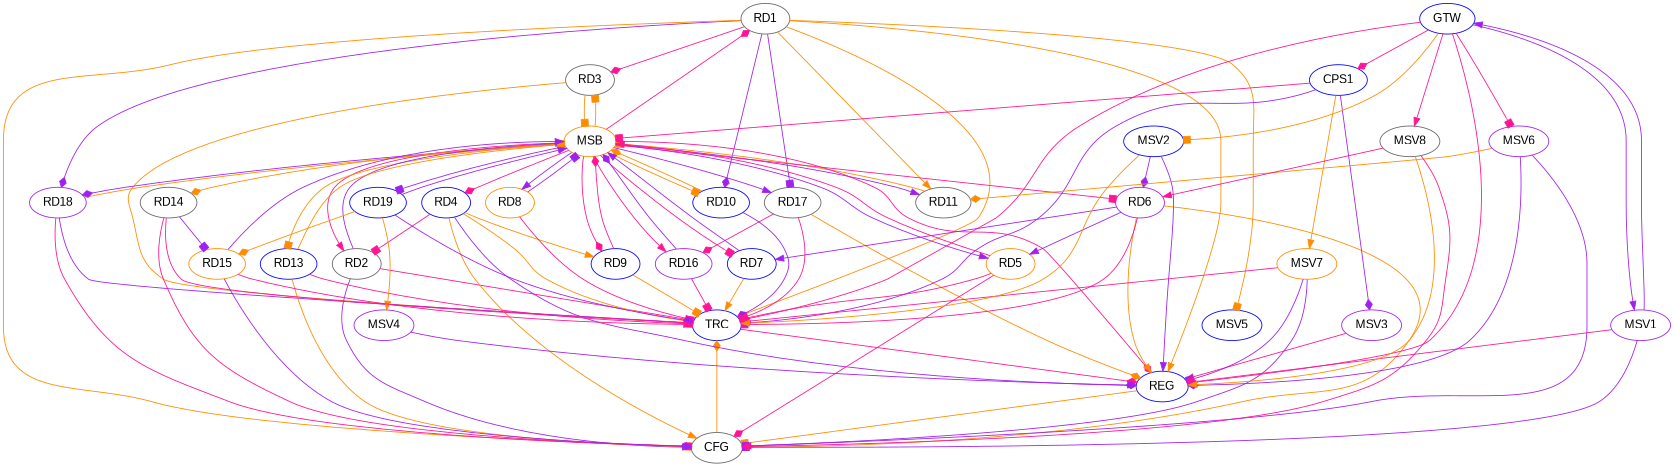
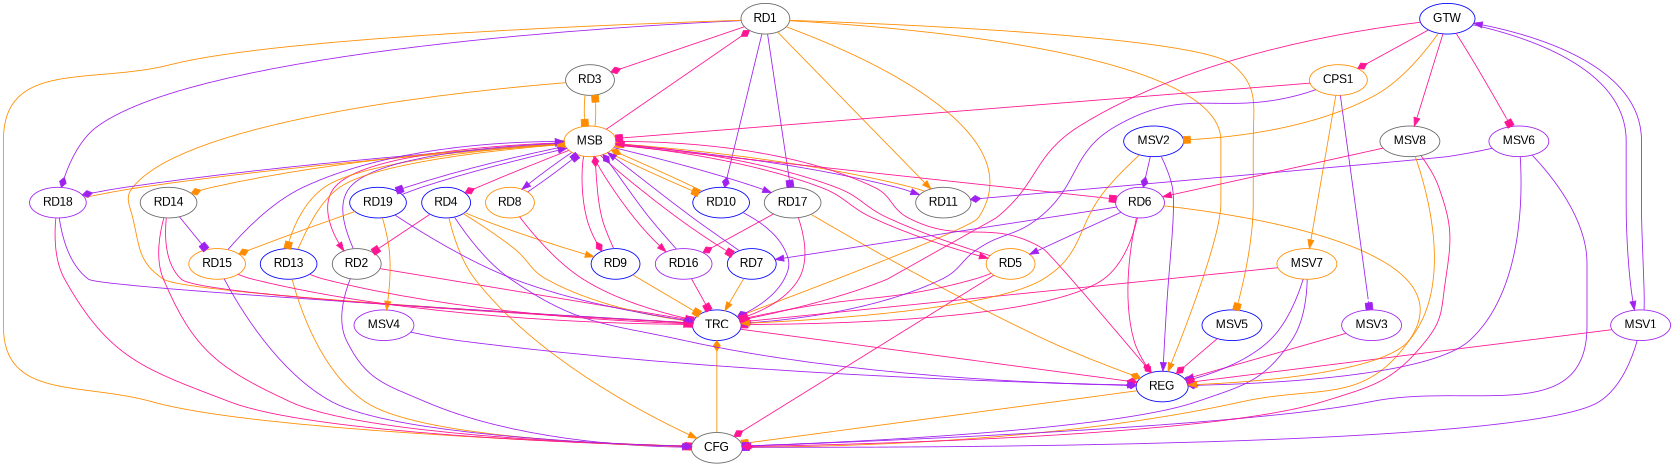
(1338, 80) -> (1338, 80)
(1211, 178) -> (1211, 178)
(831, 192) -> (831, 192)
(1354, 197) -> (1354, 197)
(1128, 293) -> (1128, 293)
(1457, 306) -> (1201, 353)
